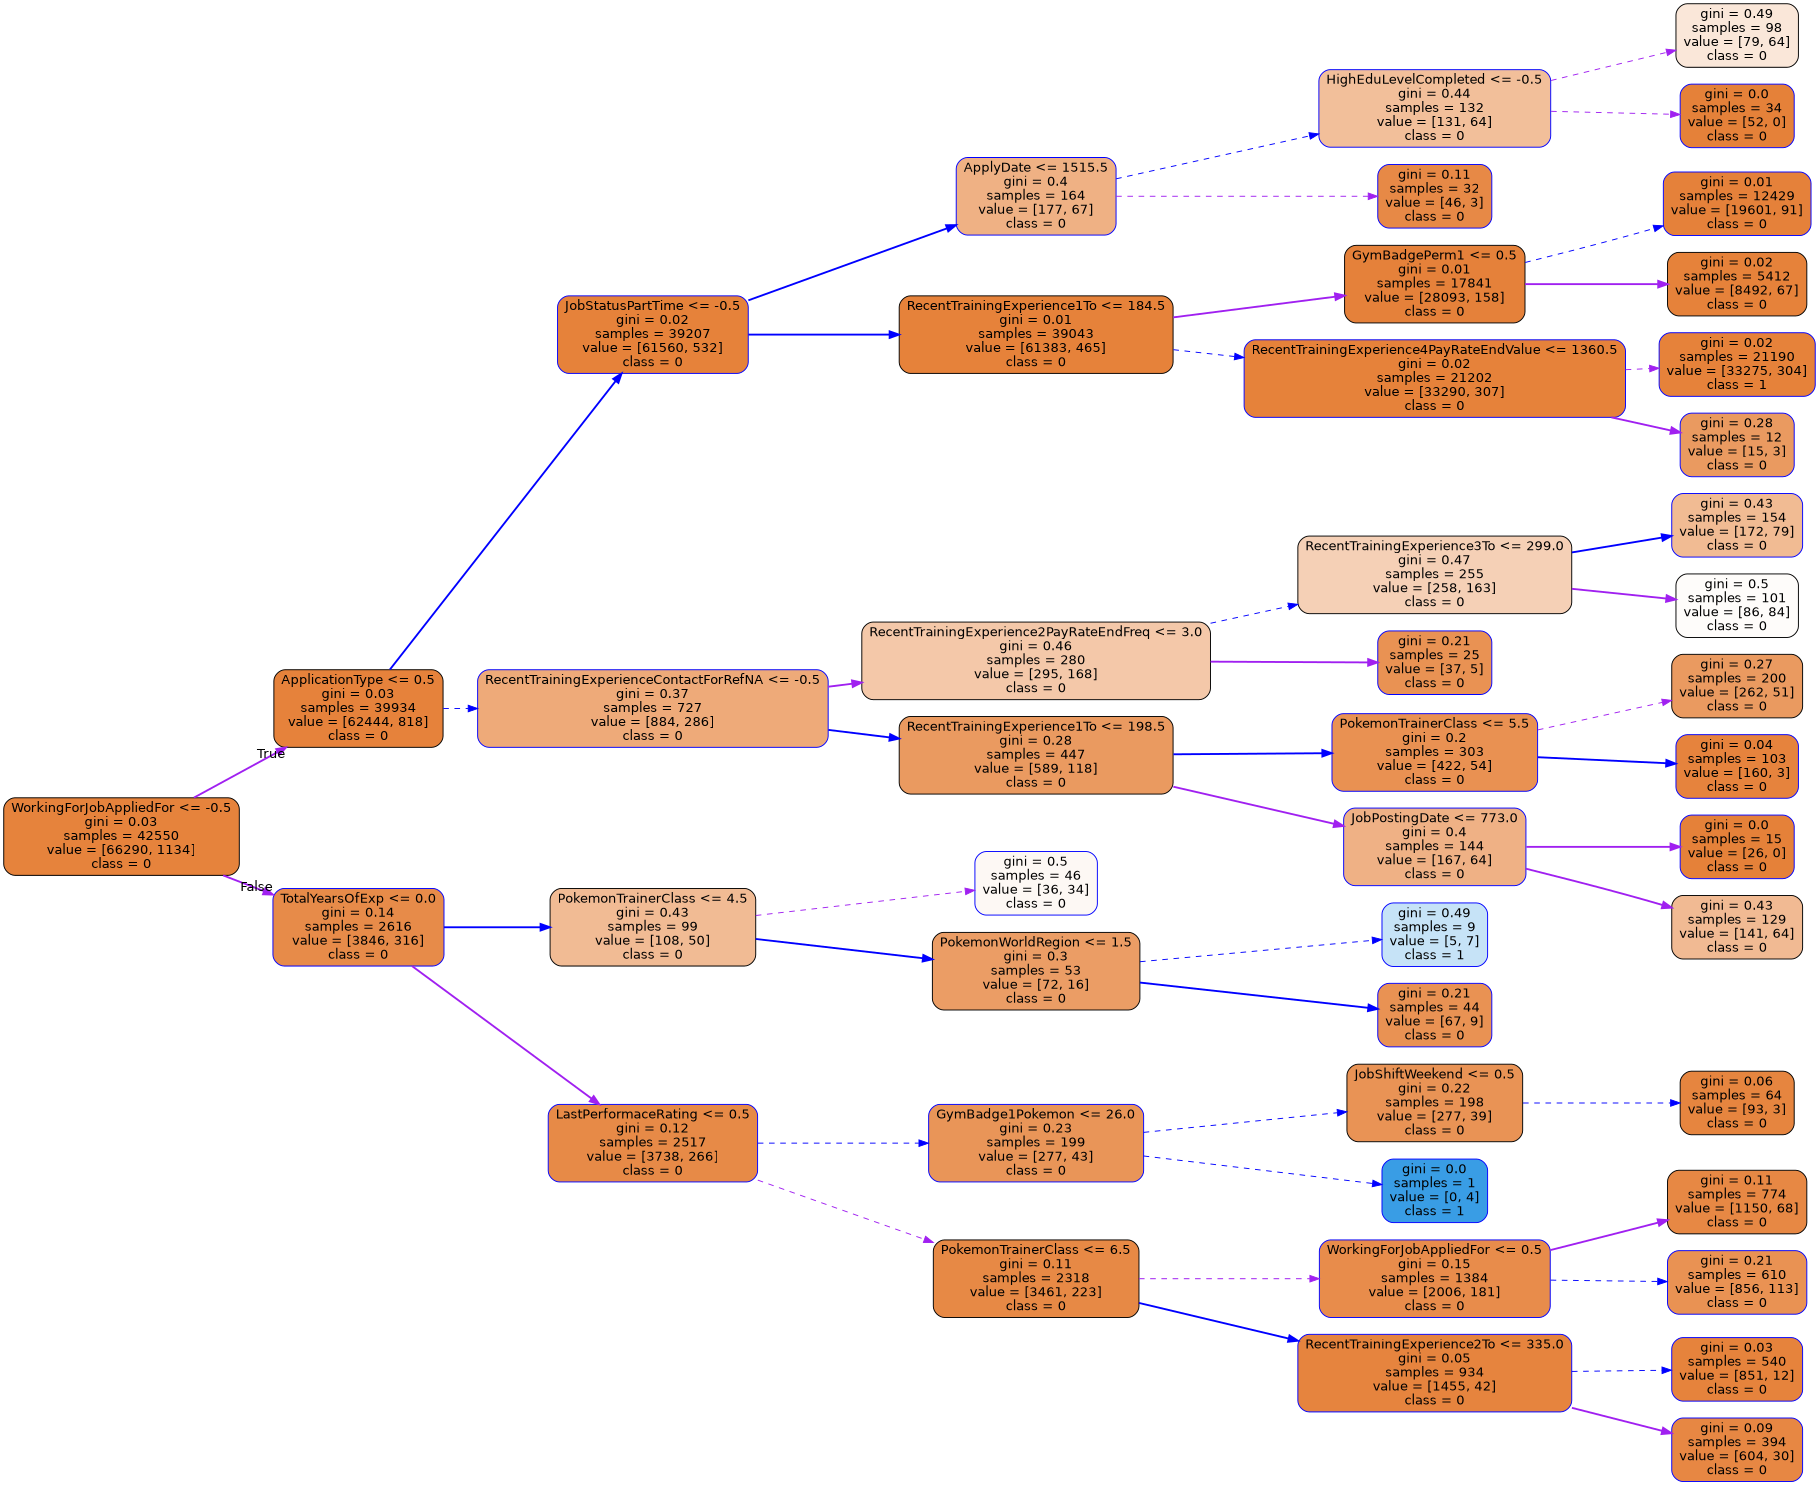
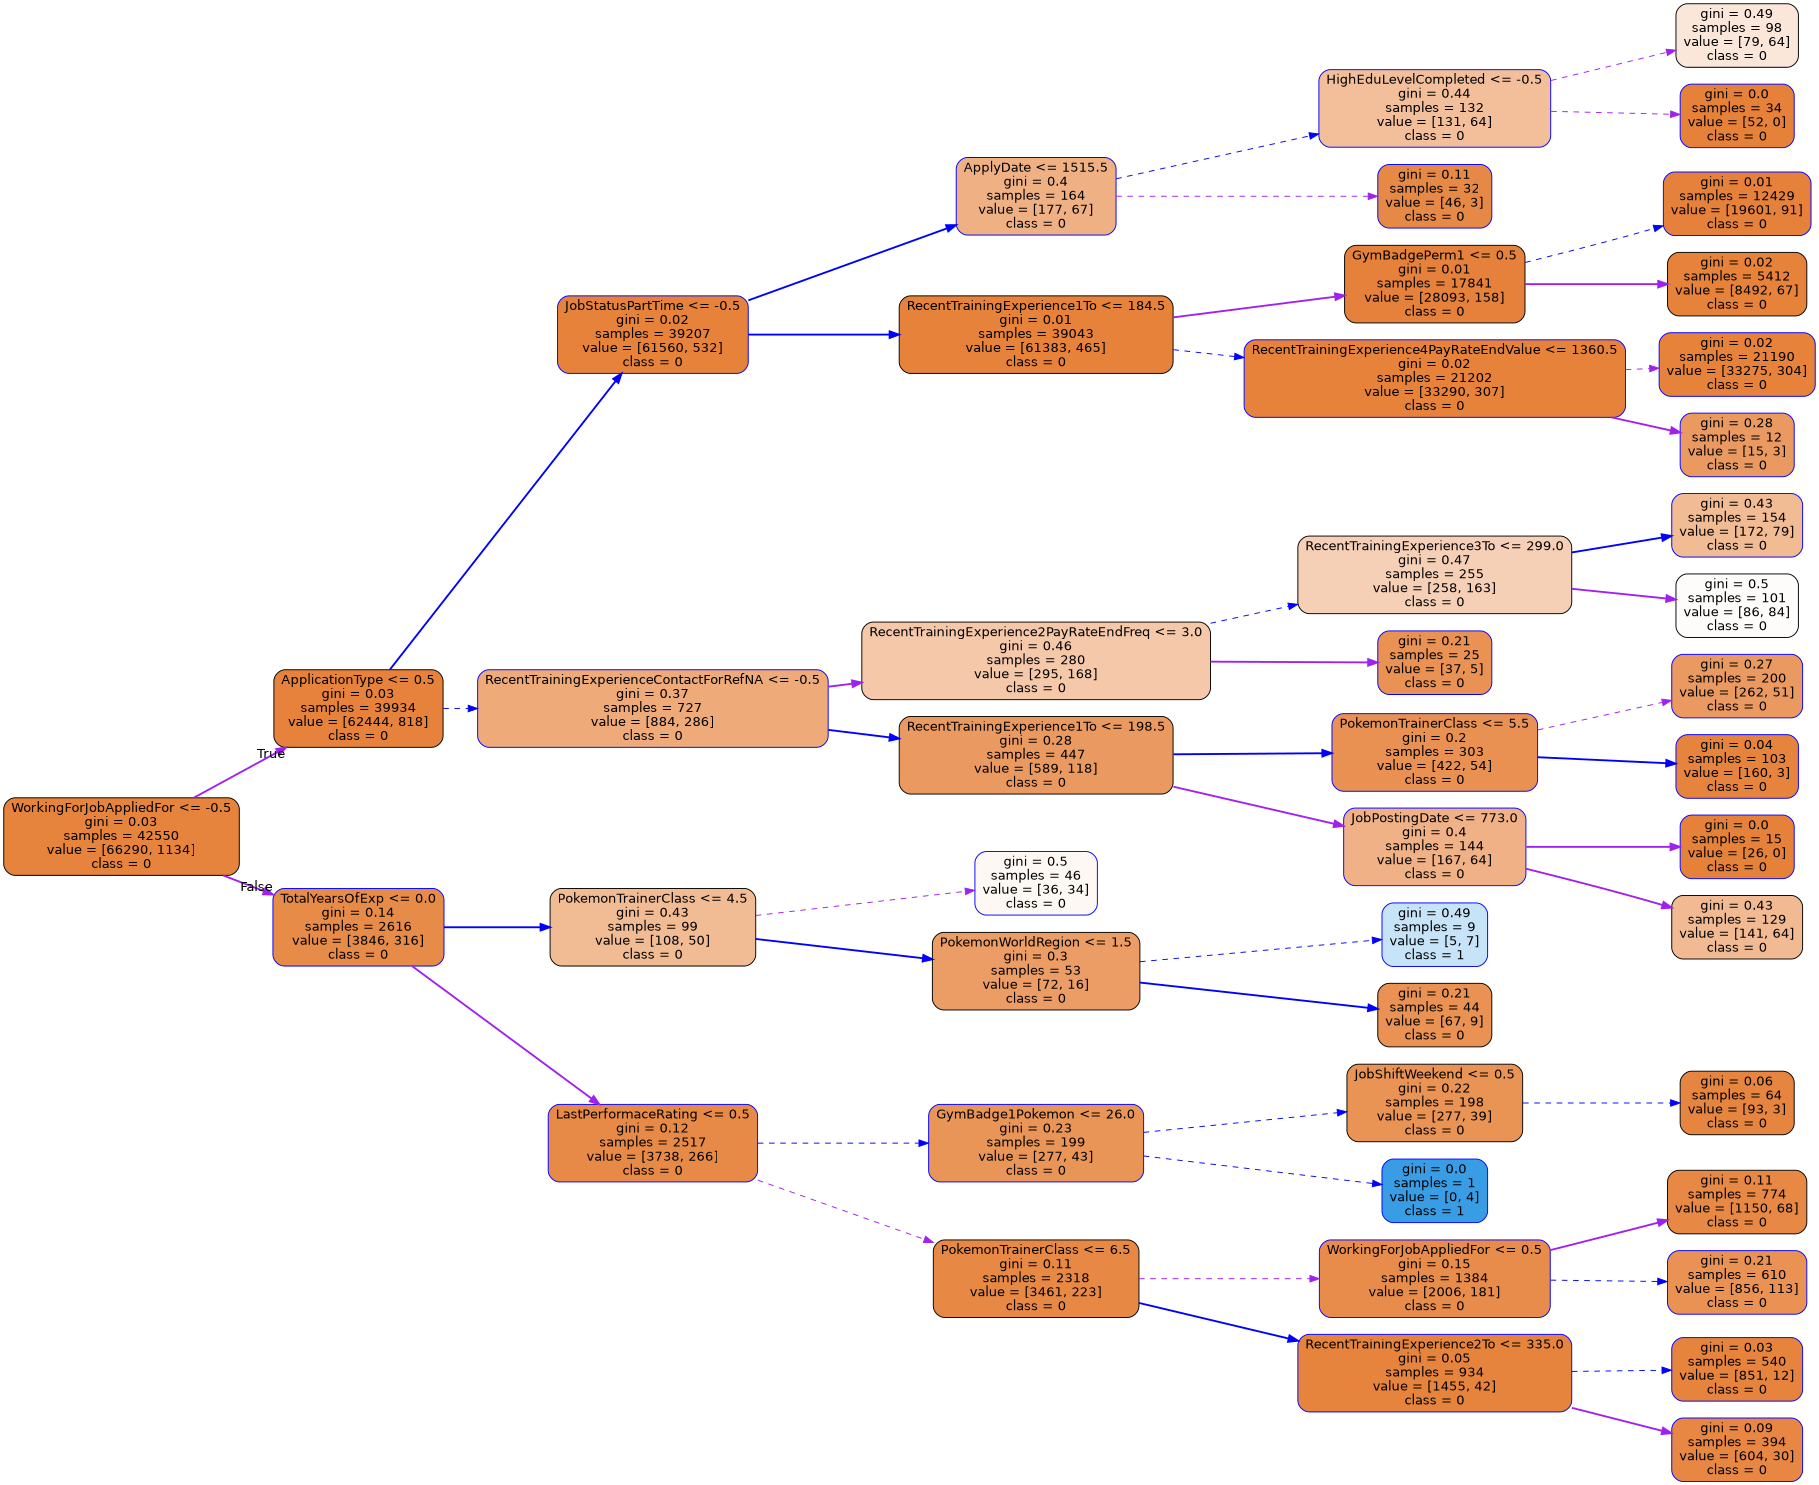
(1737, 365) -> (1737, 365)
(1737, 686) -> (1737, 686)
(1435, 1015) -> (1435, 1015)
